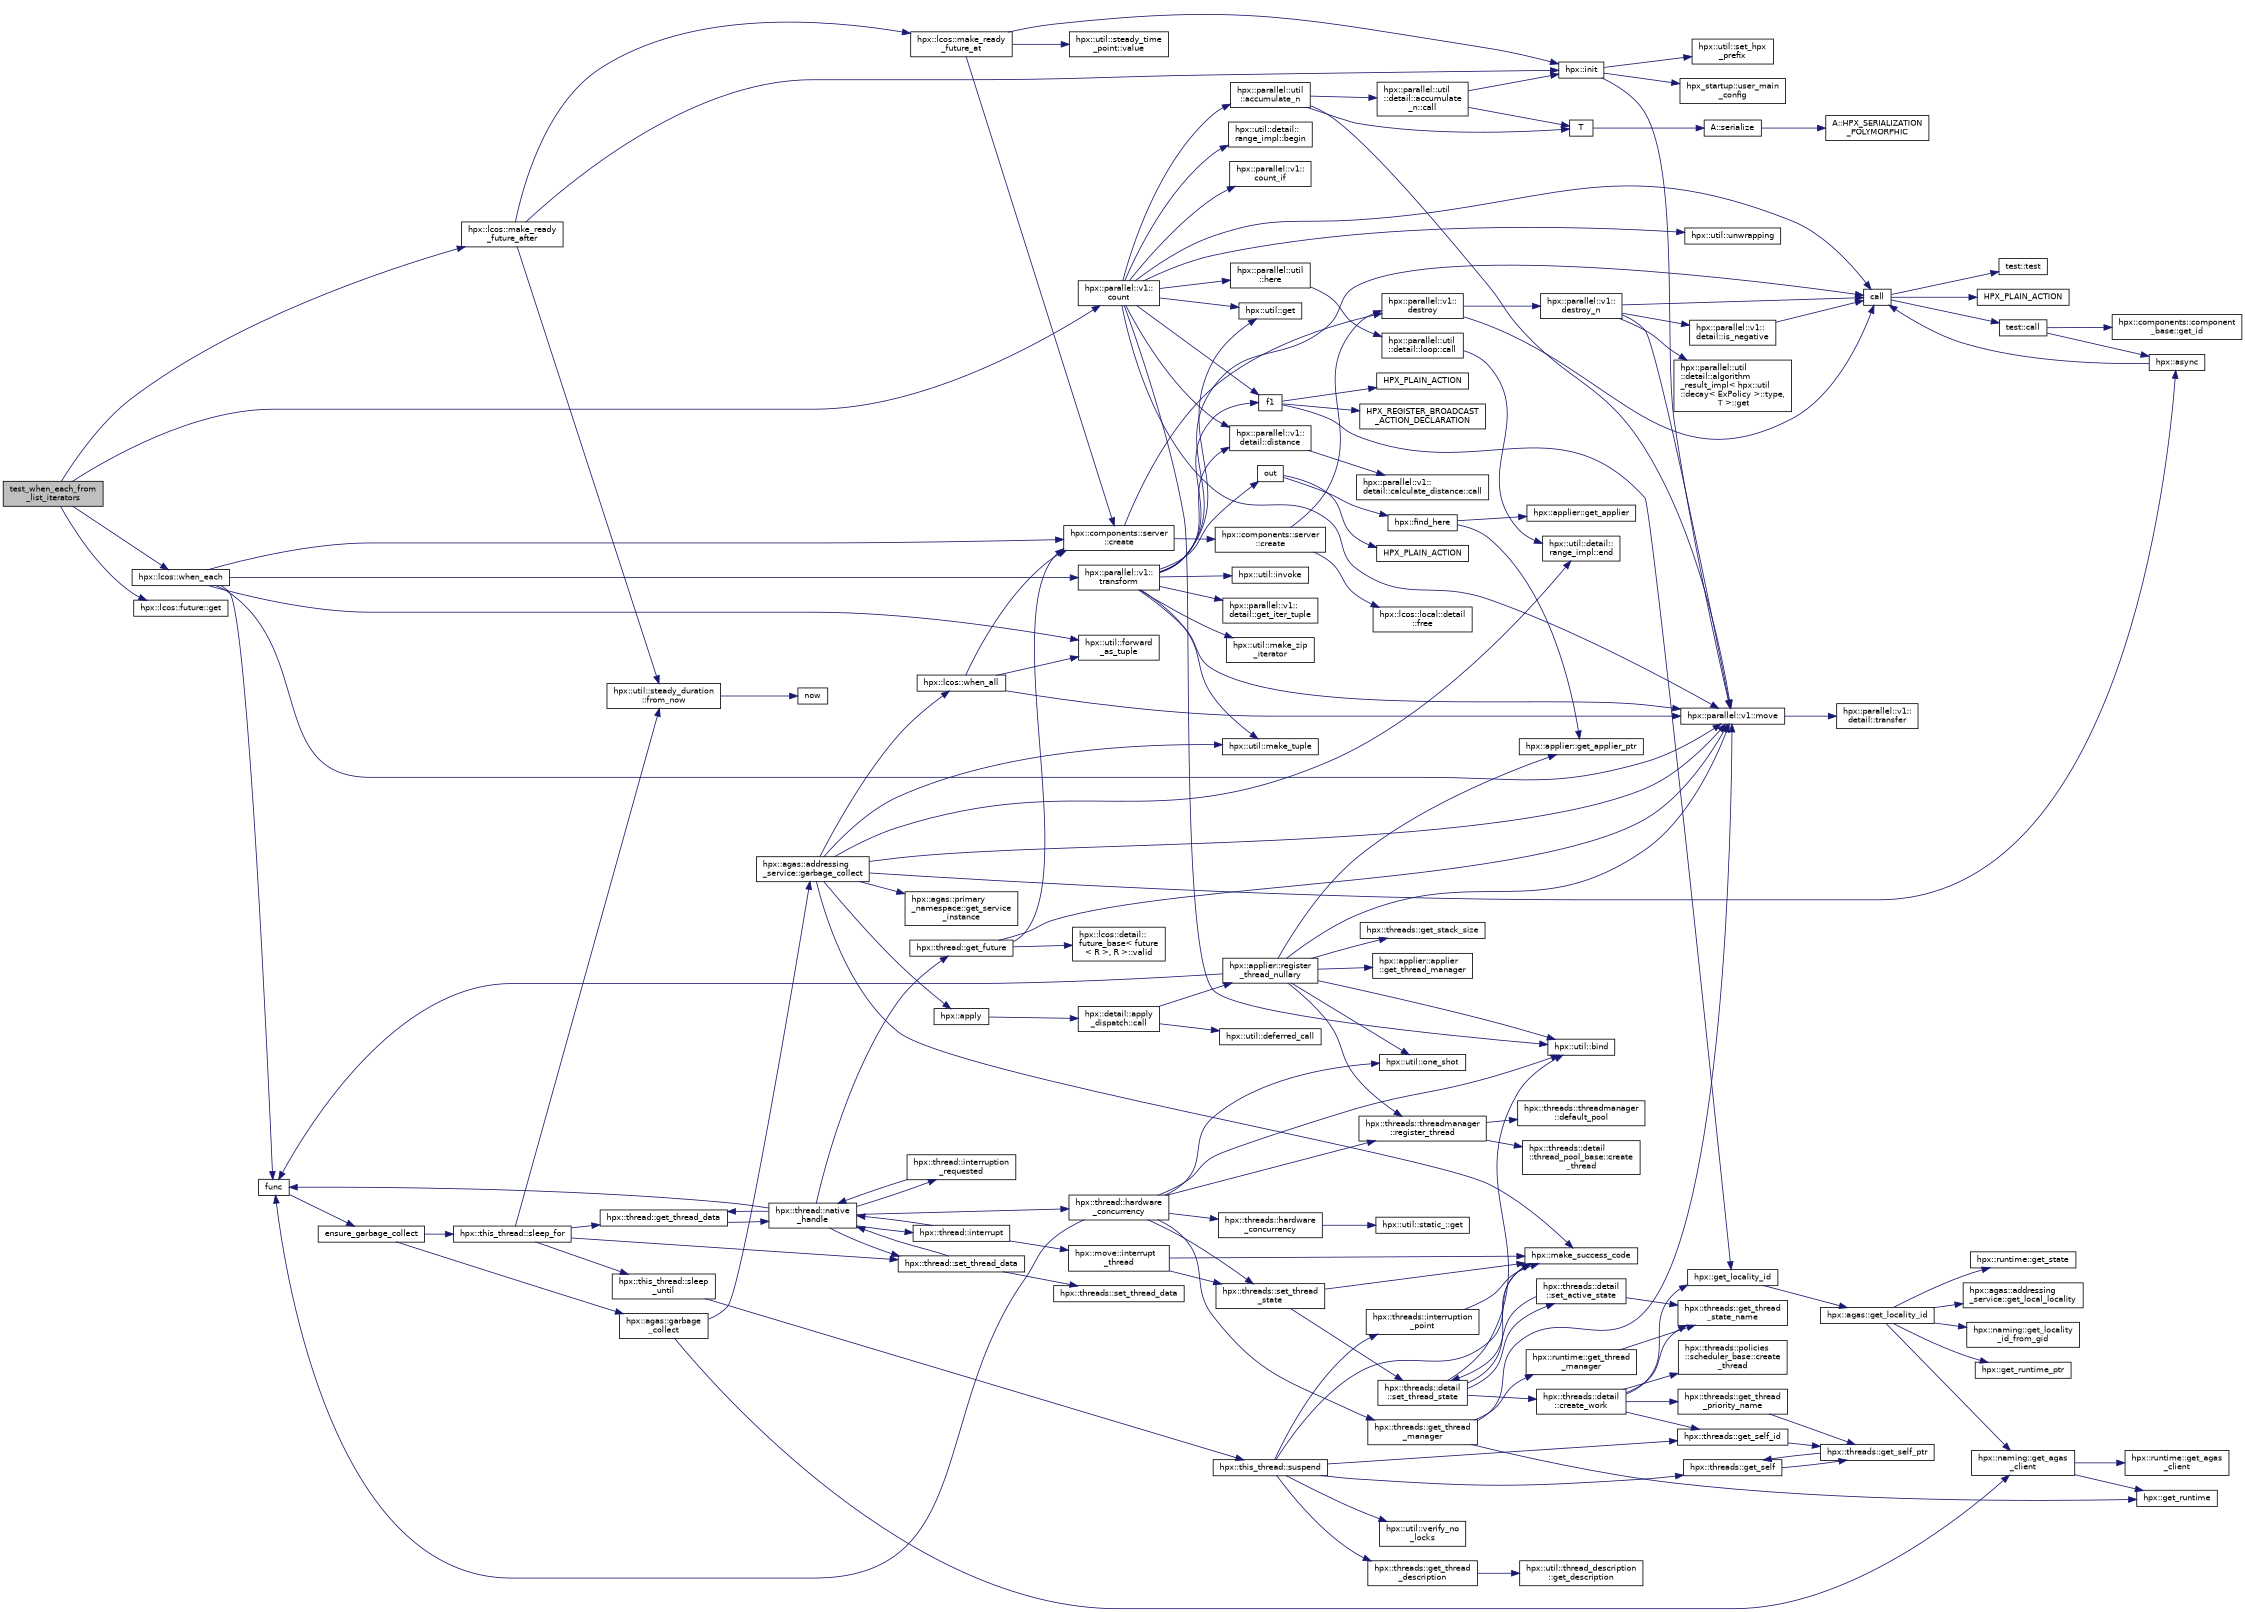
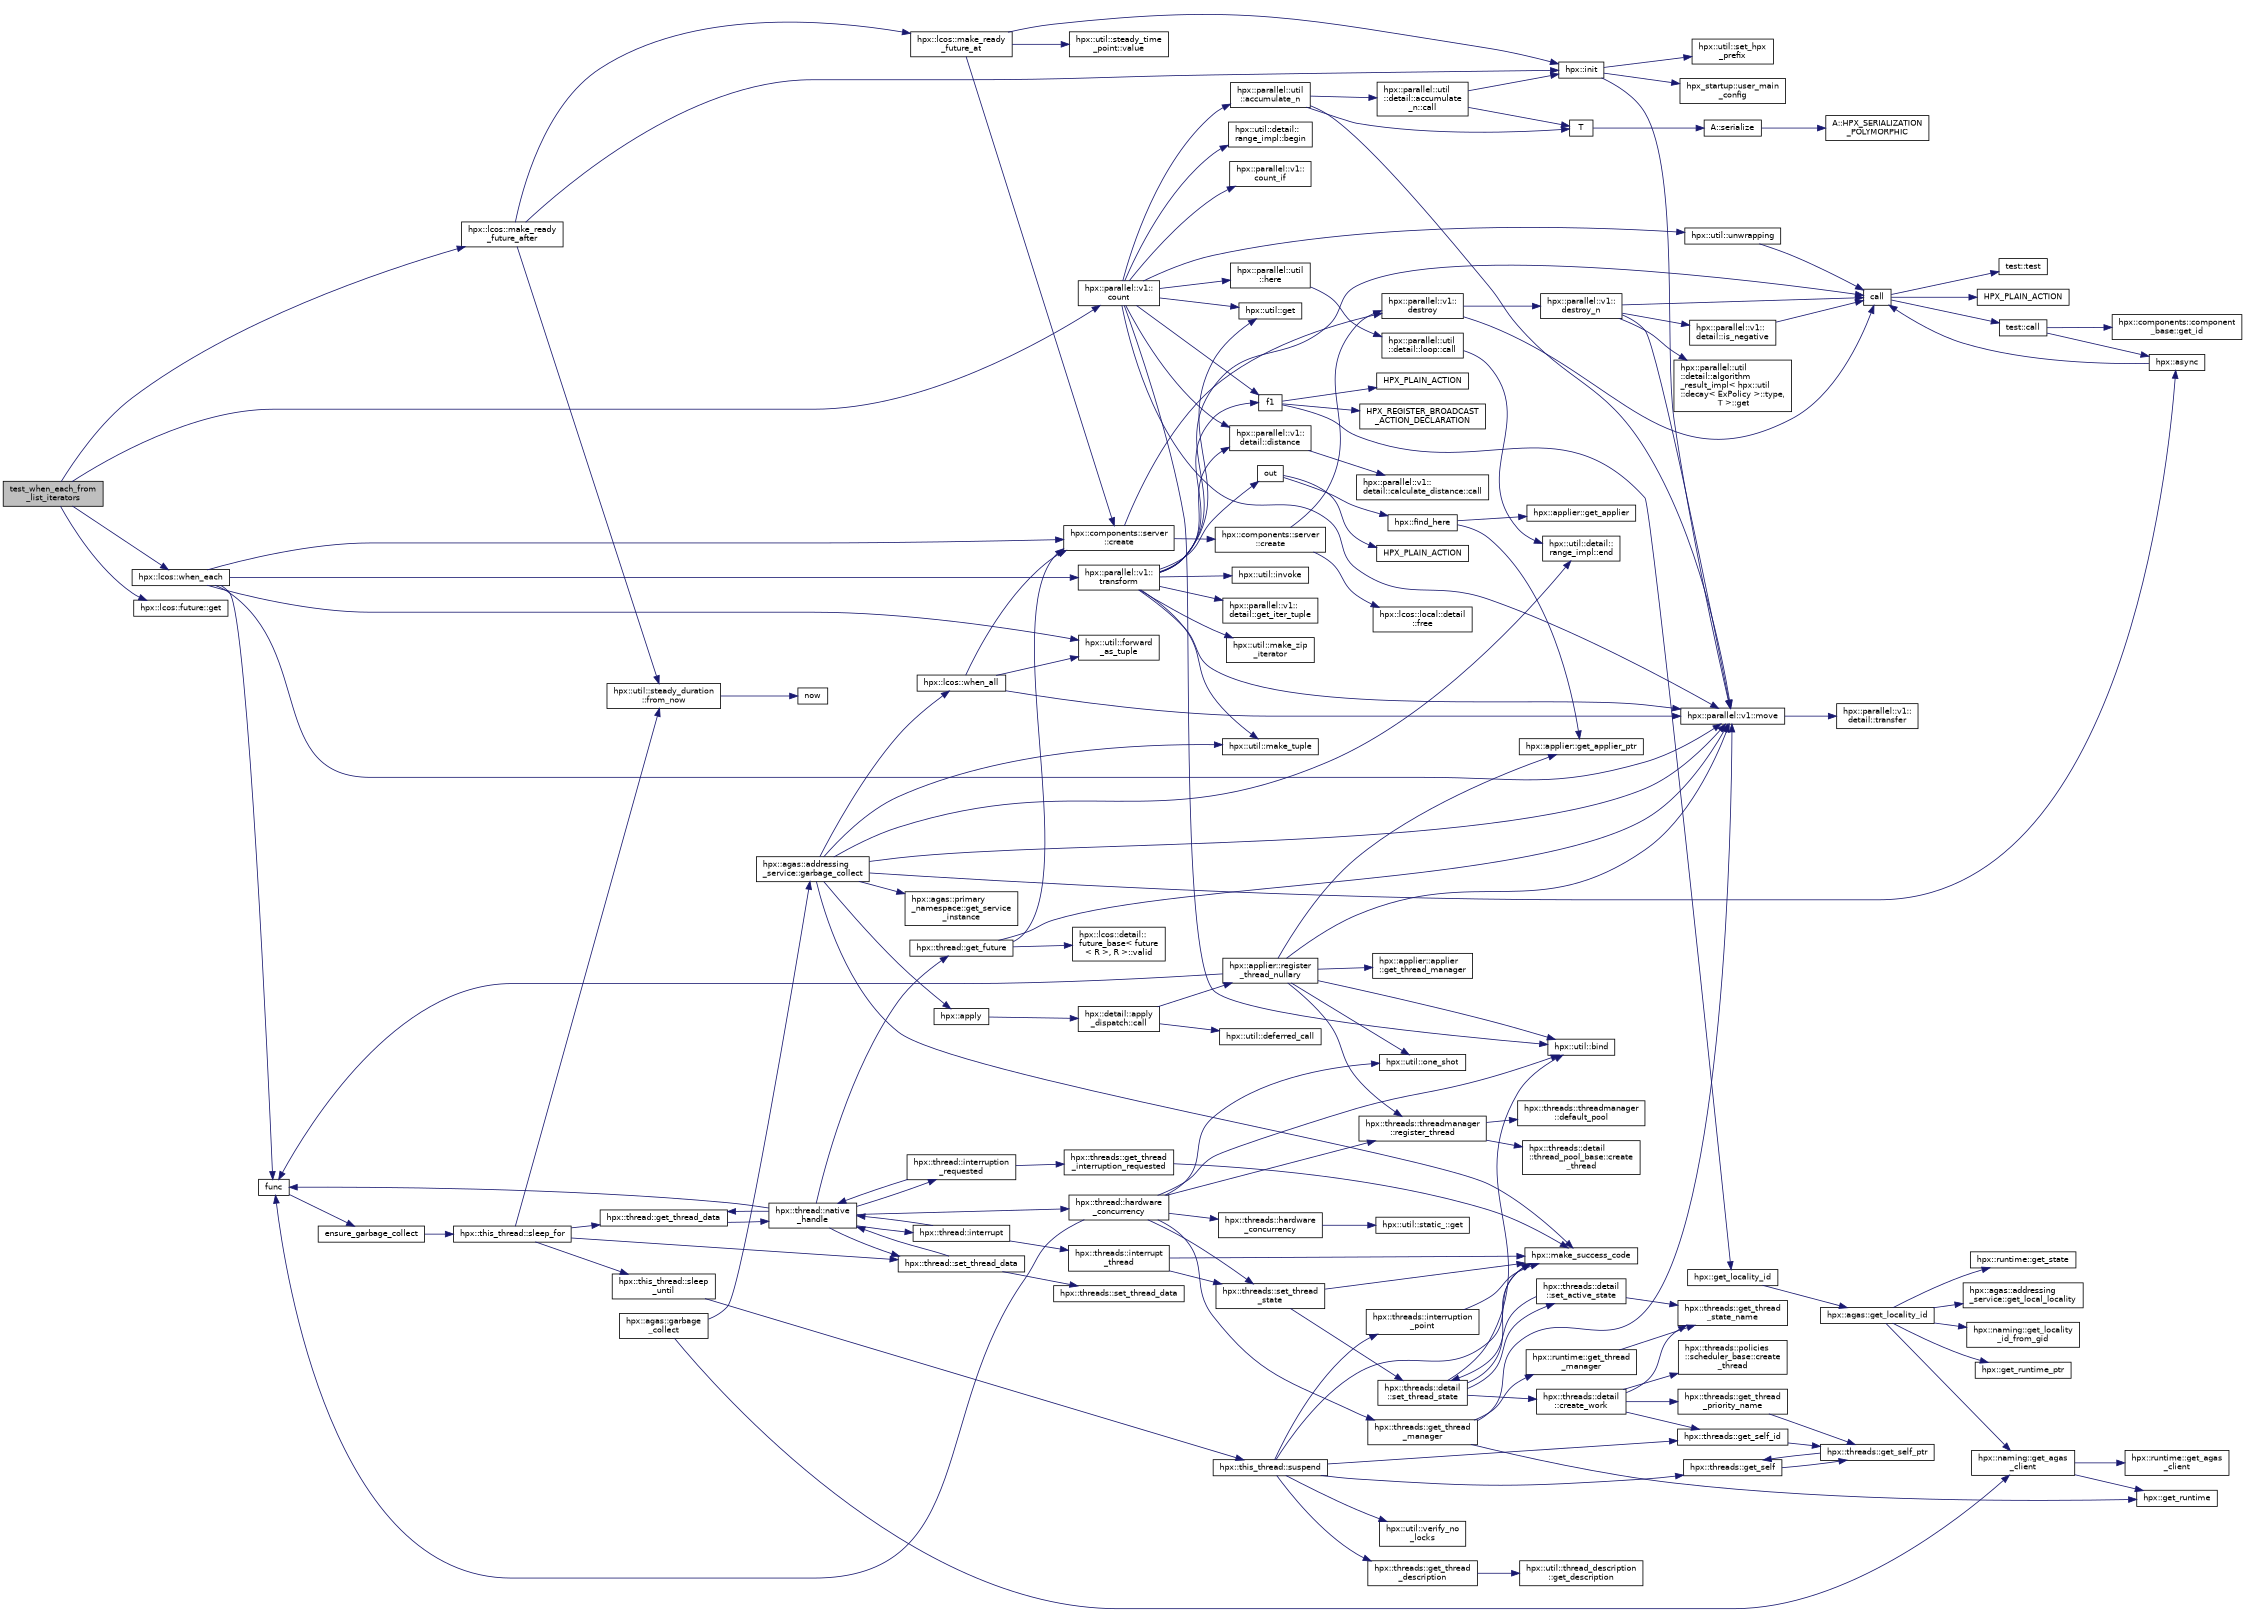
(1507, 200) -> (1809, 263)
(1423, 930) -> none
none -> (1119, 1162)
(1119, 1258) -> (1119, 1258)
(506, 1277) -> none
(1659, 1329) -> none
